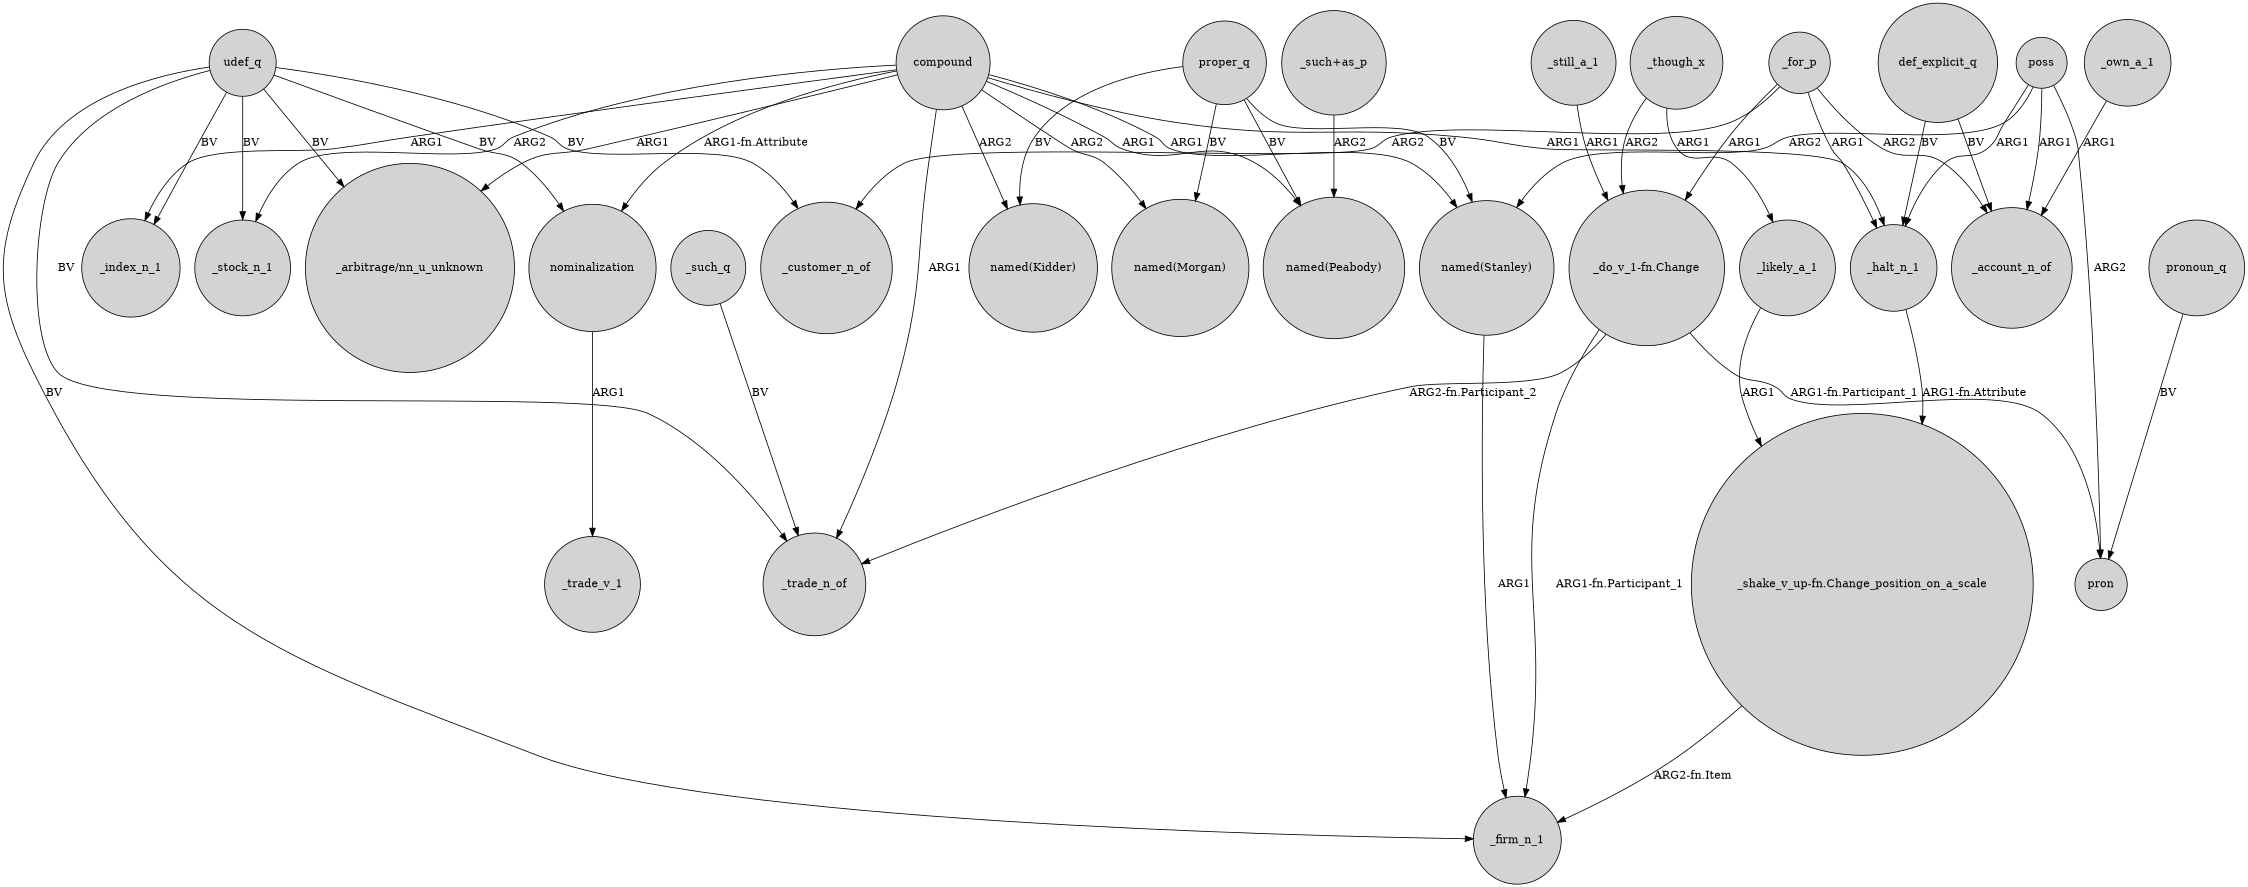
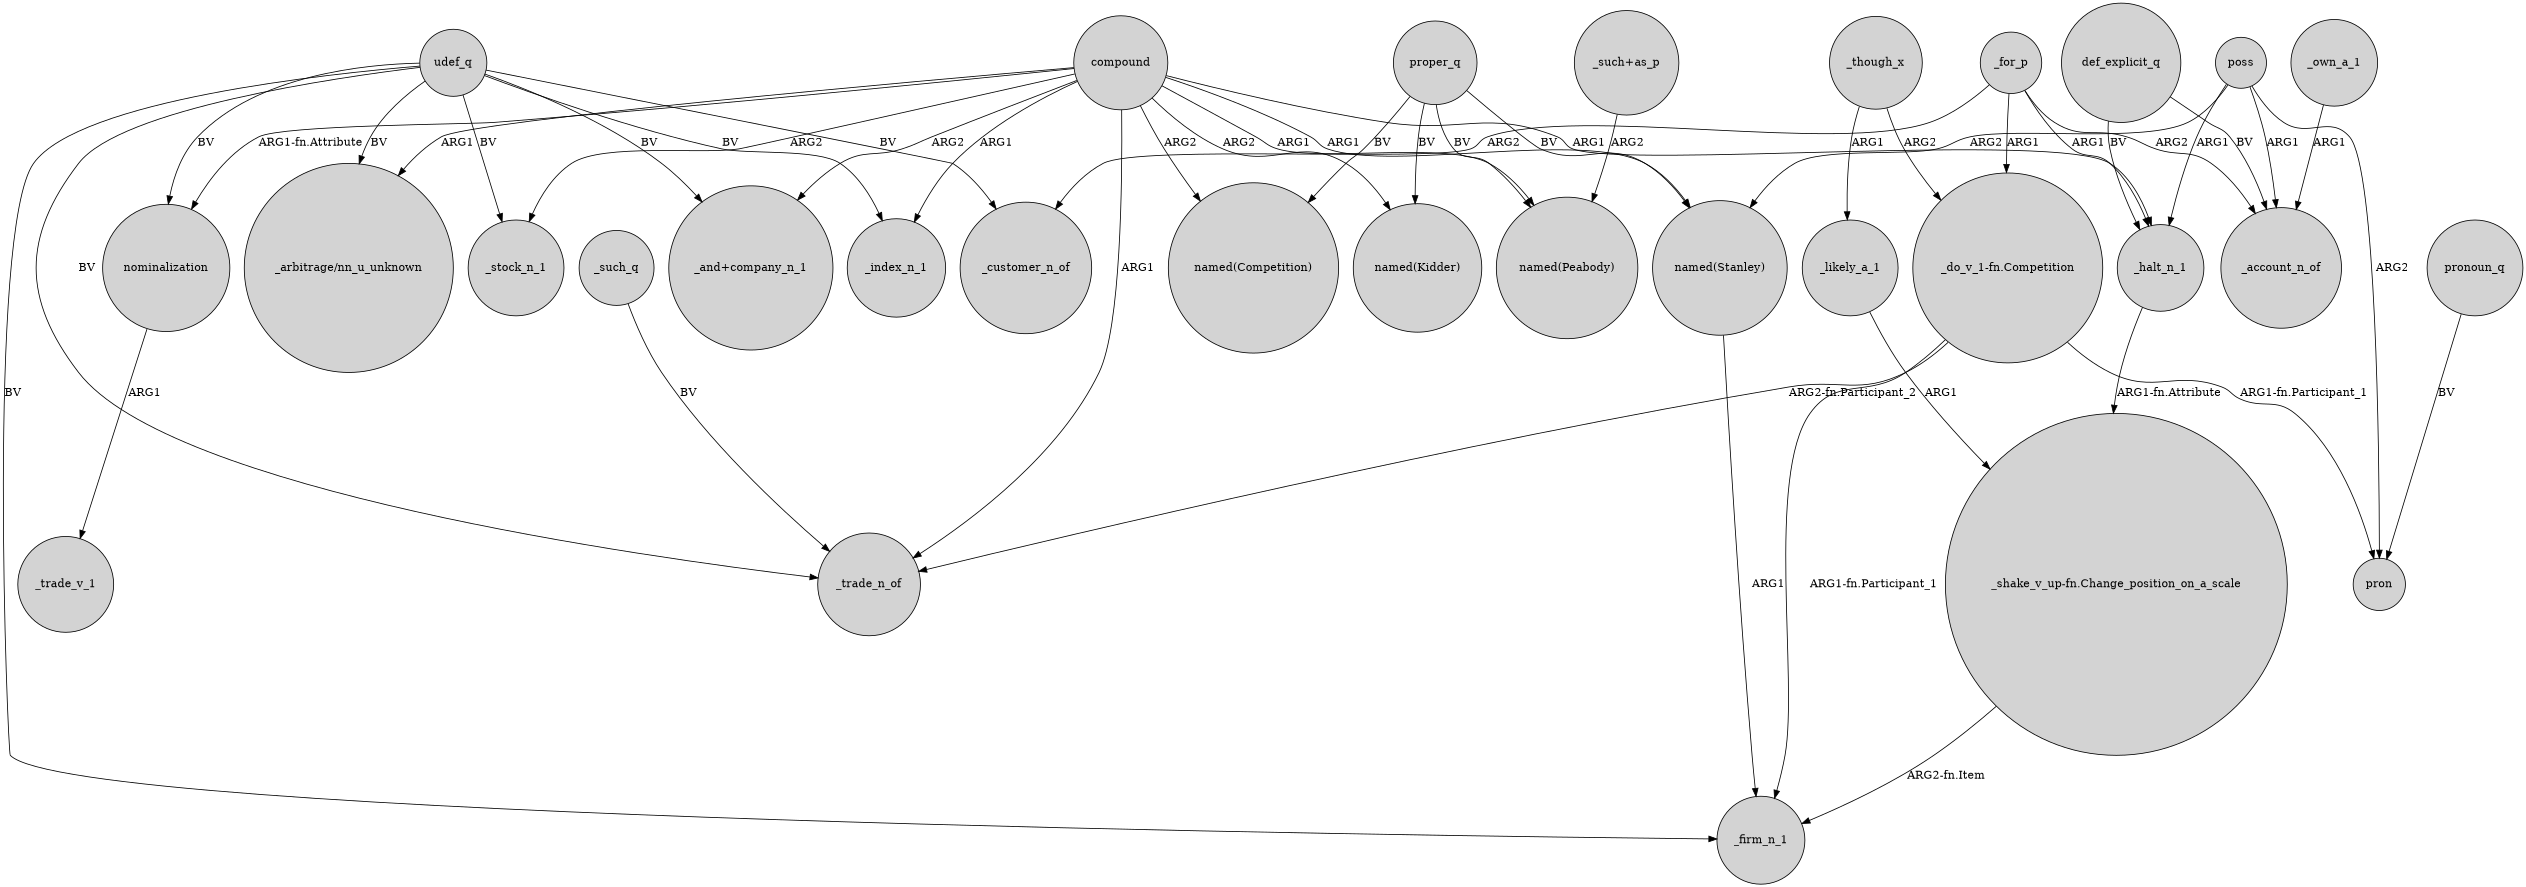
(1574, 63) -> none
none -> (751, 268)
(1180, 268) -> (1253, 268)
(1647, 268) -> (2008, 268)
